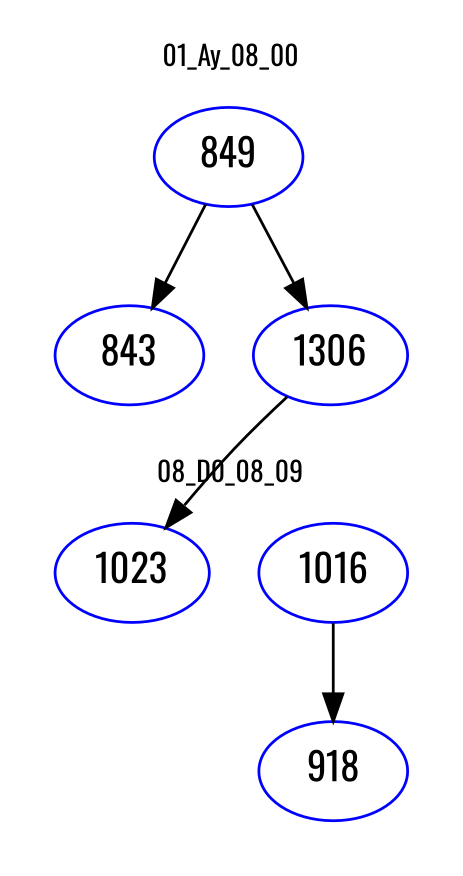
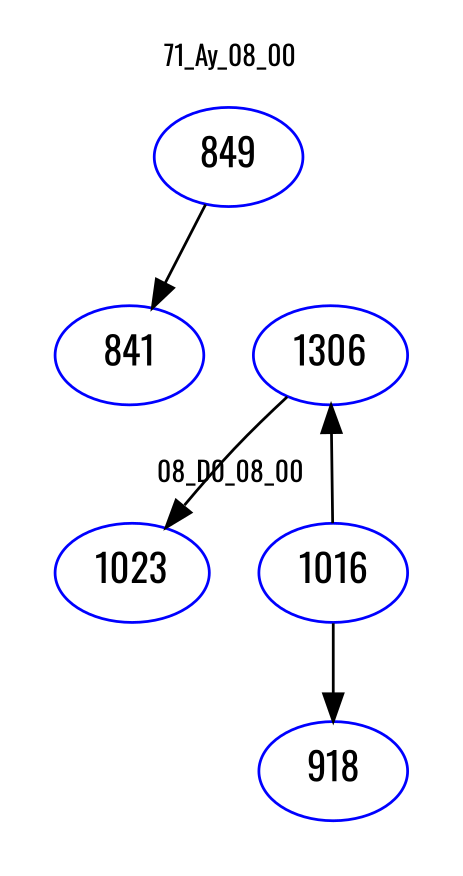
(231, 59) -> (231, 59)
(273, 244) -> (332, 478)
(129, 355) -> (129, 355)
(231, 475) -> (231, 475)
